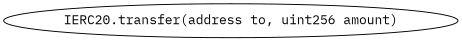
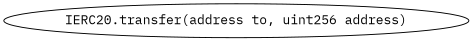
(231, 21) -> (236, 21)
